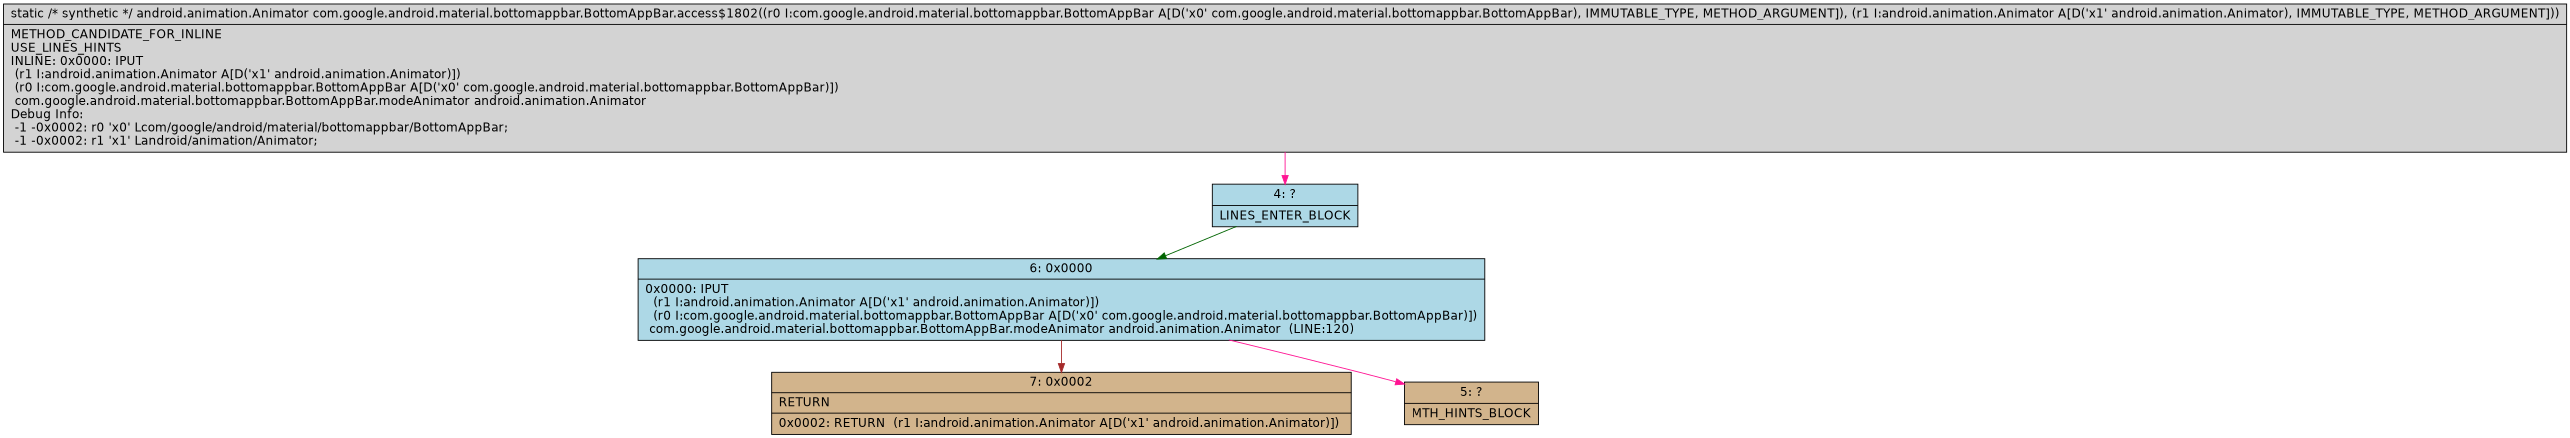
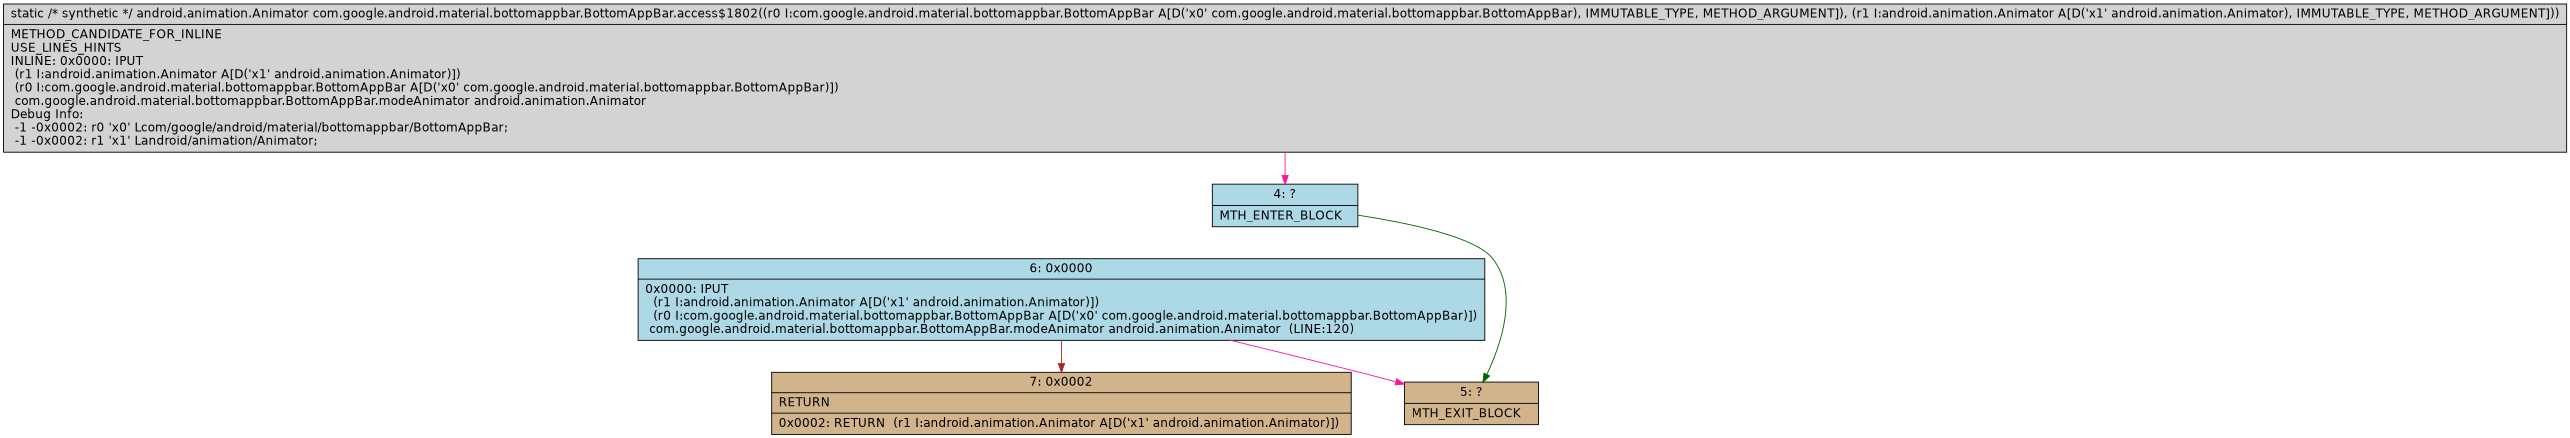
(1285, 216) -> (1281, 216)
(1201, 241) -> (1485, 251)
(1471, 414) -> (1467, 414)
